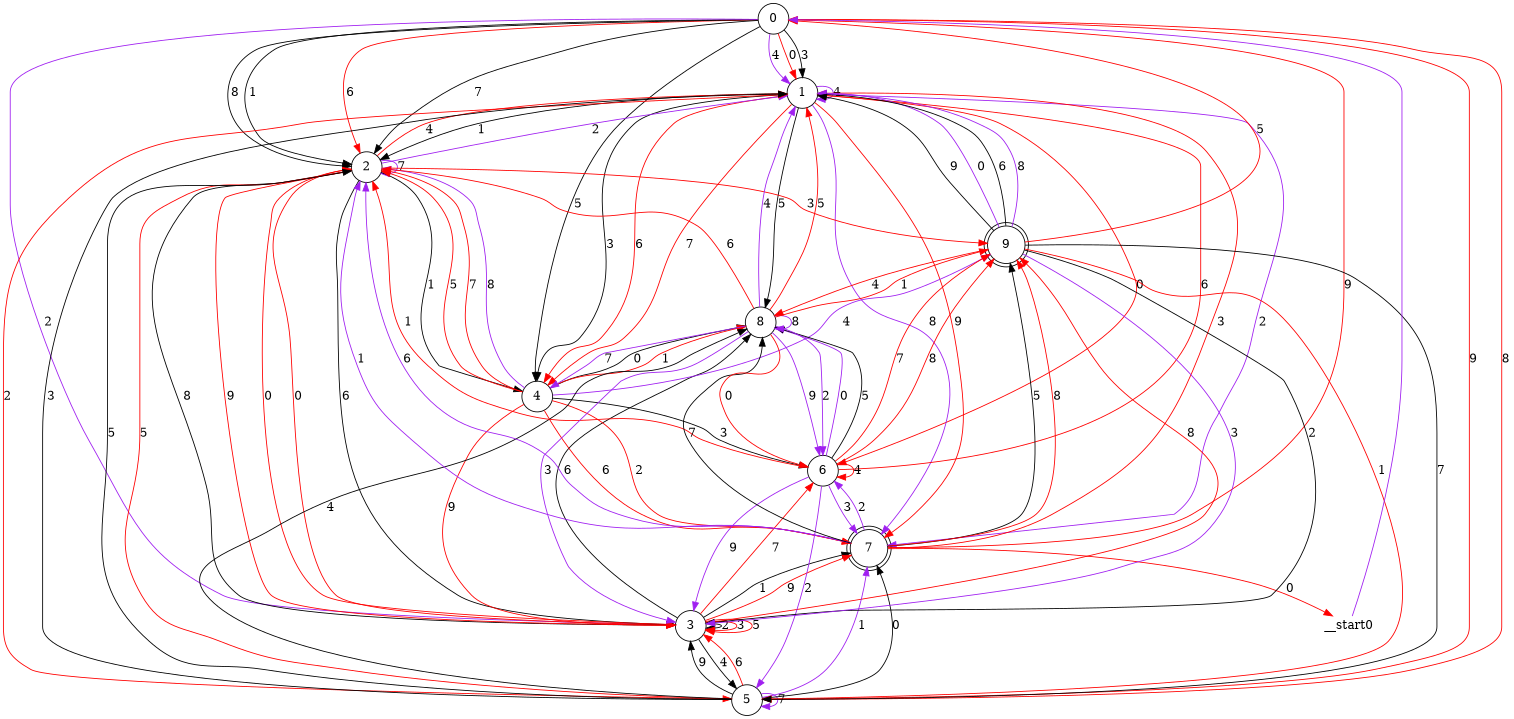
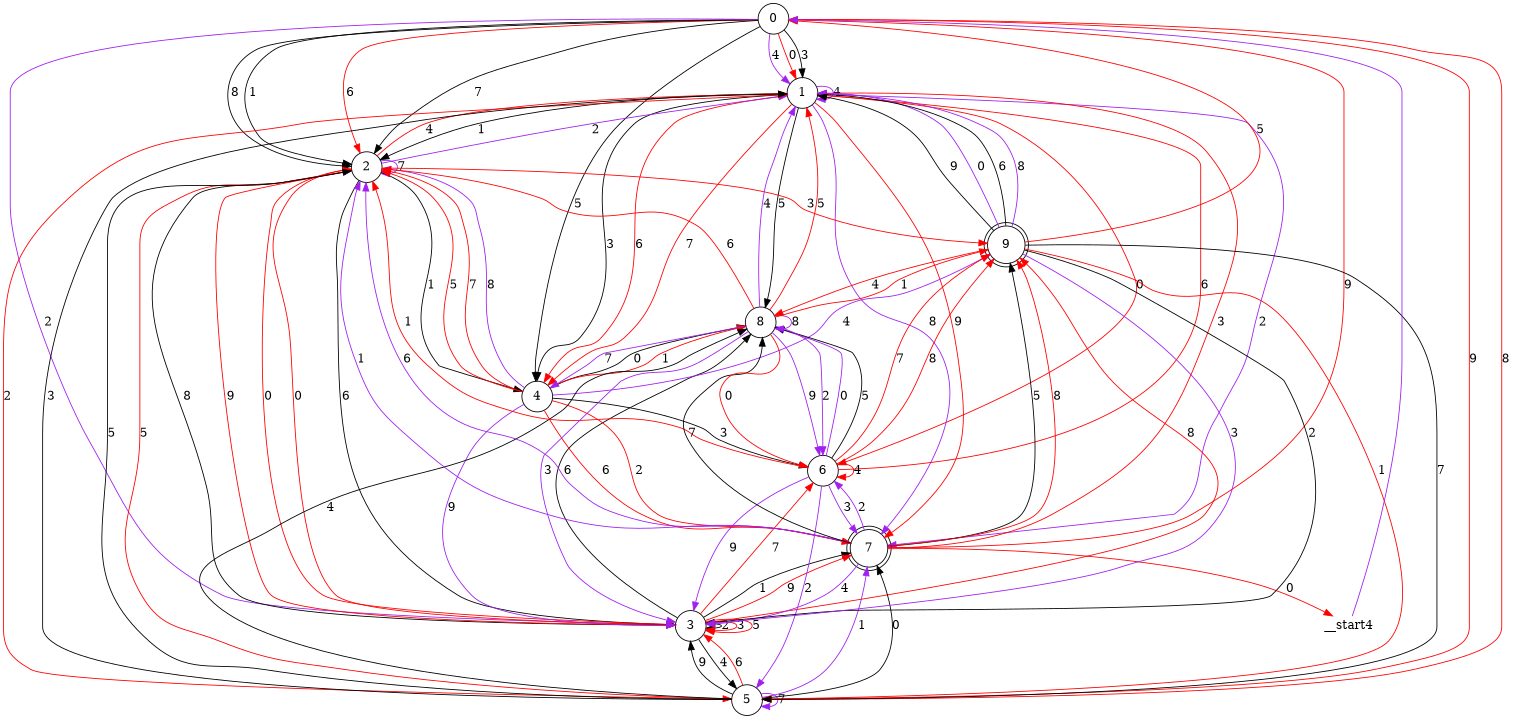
(462, 584) -> (462, 584)
none -> (812, 601)
(1349, 626) -> (1349, 626)
